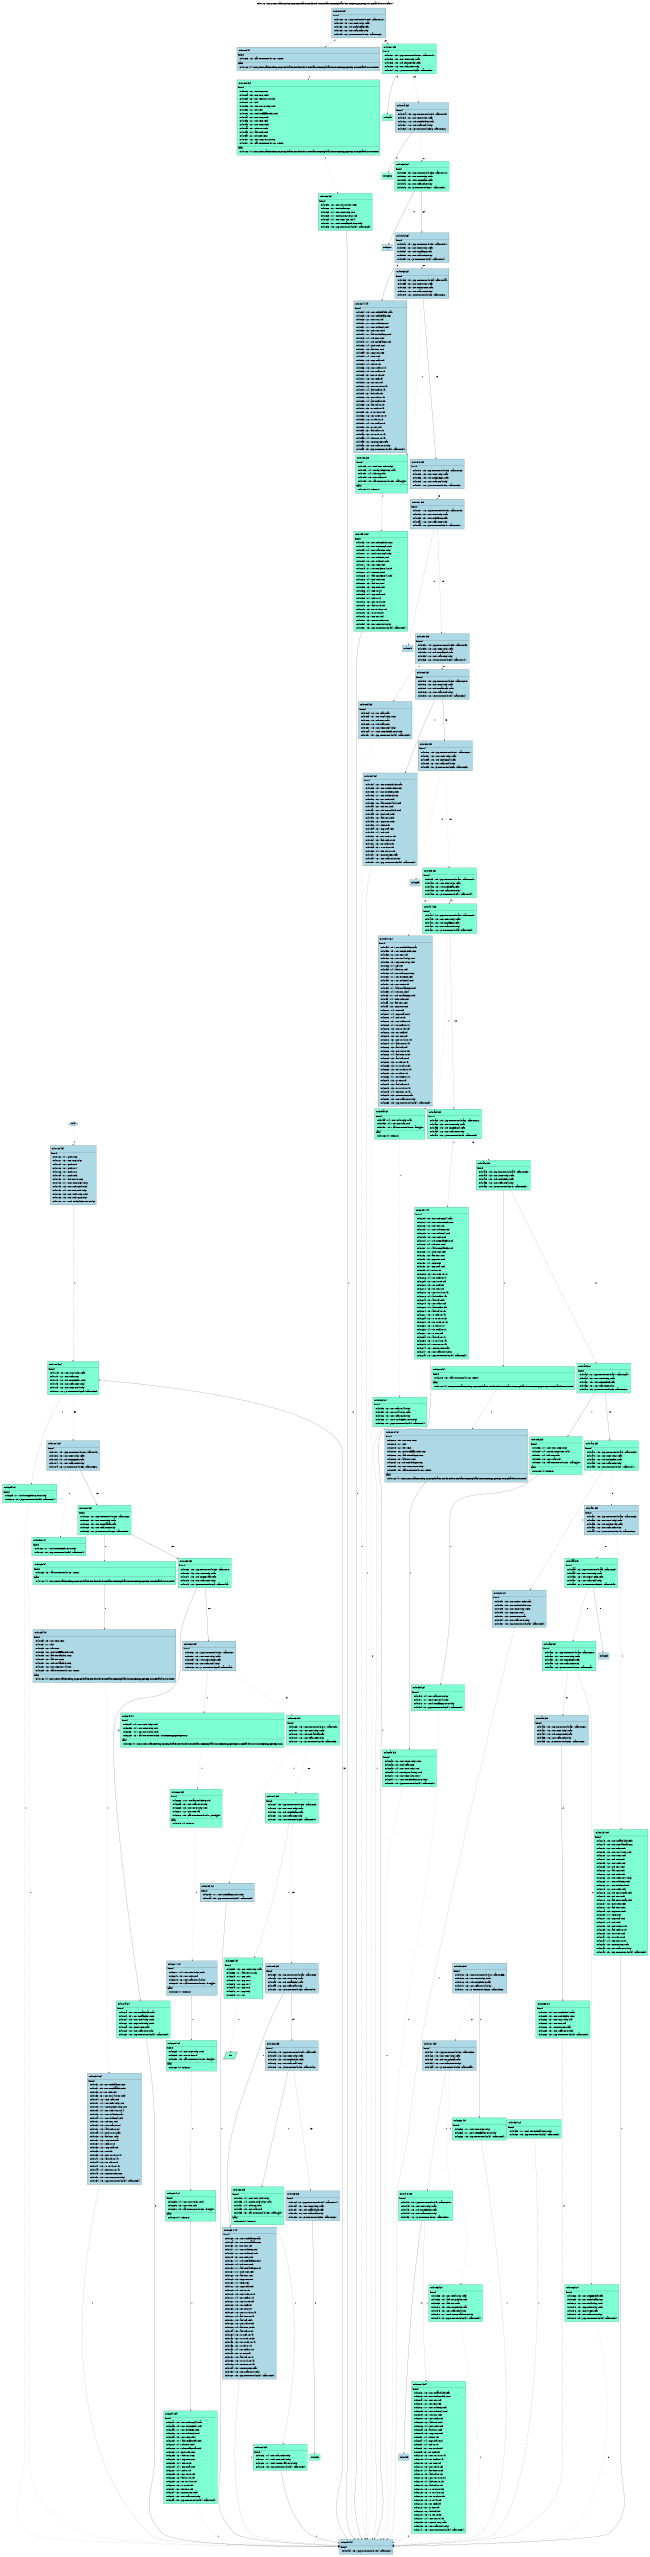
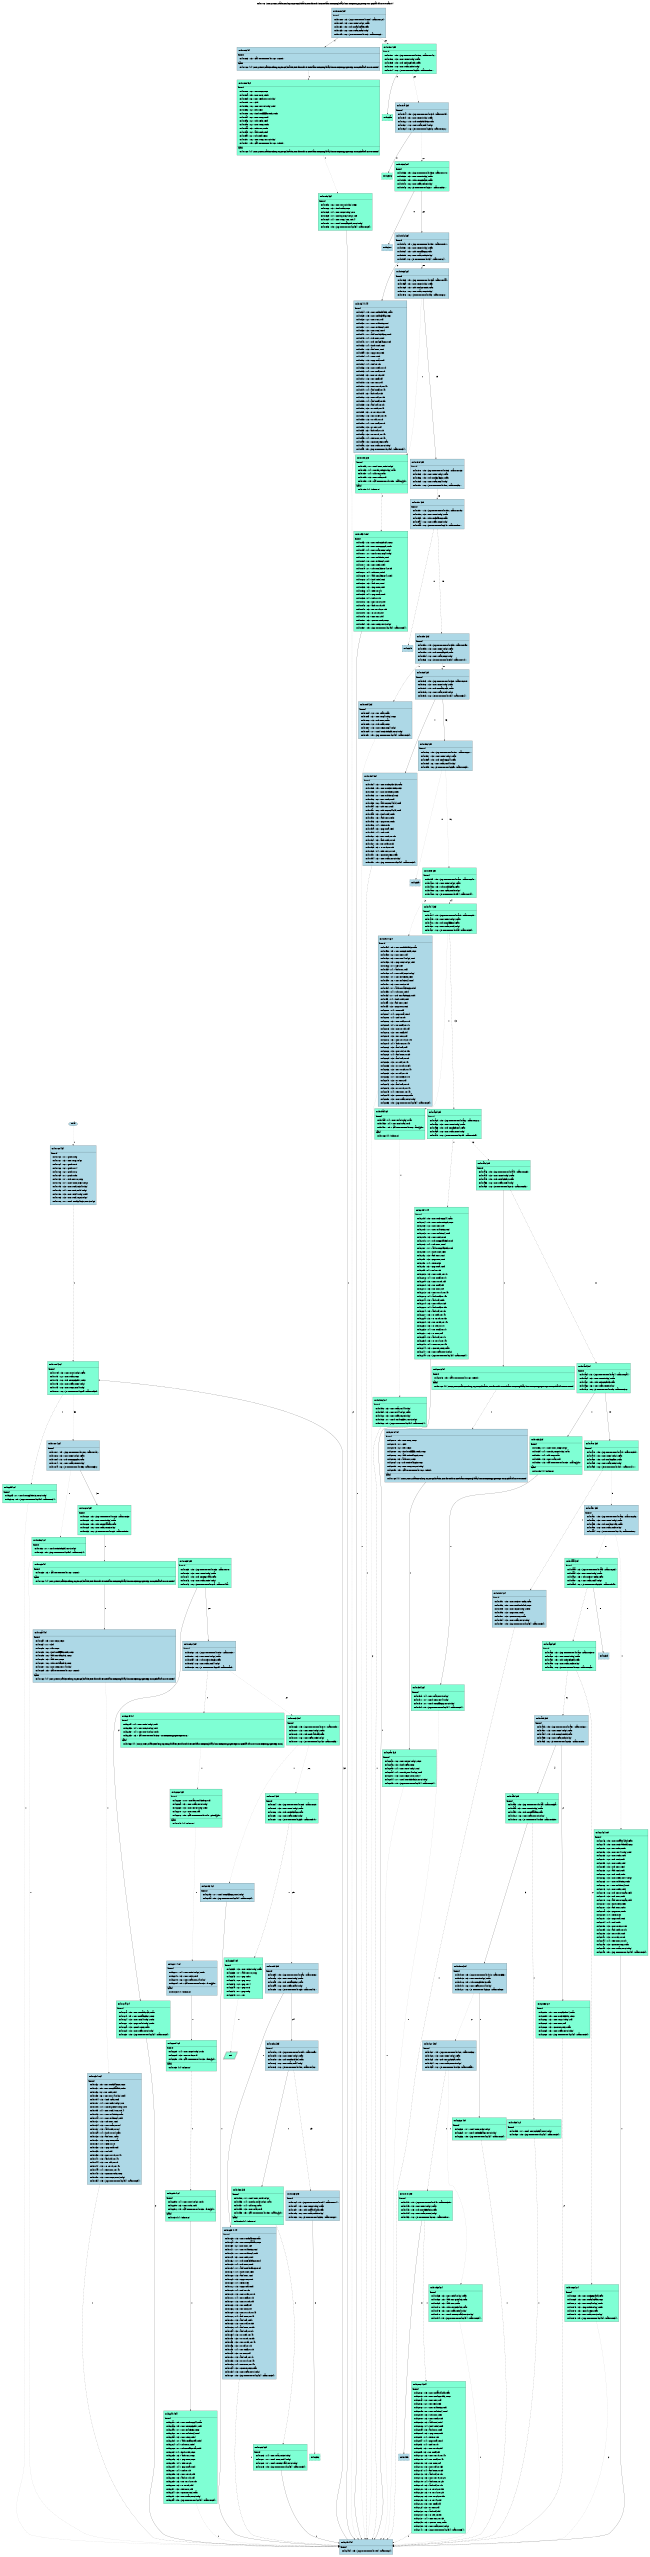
(154, 1546) -> none
none -> (532, 1808)
